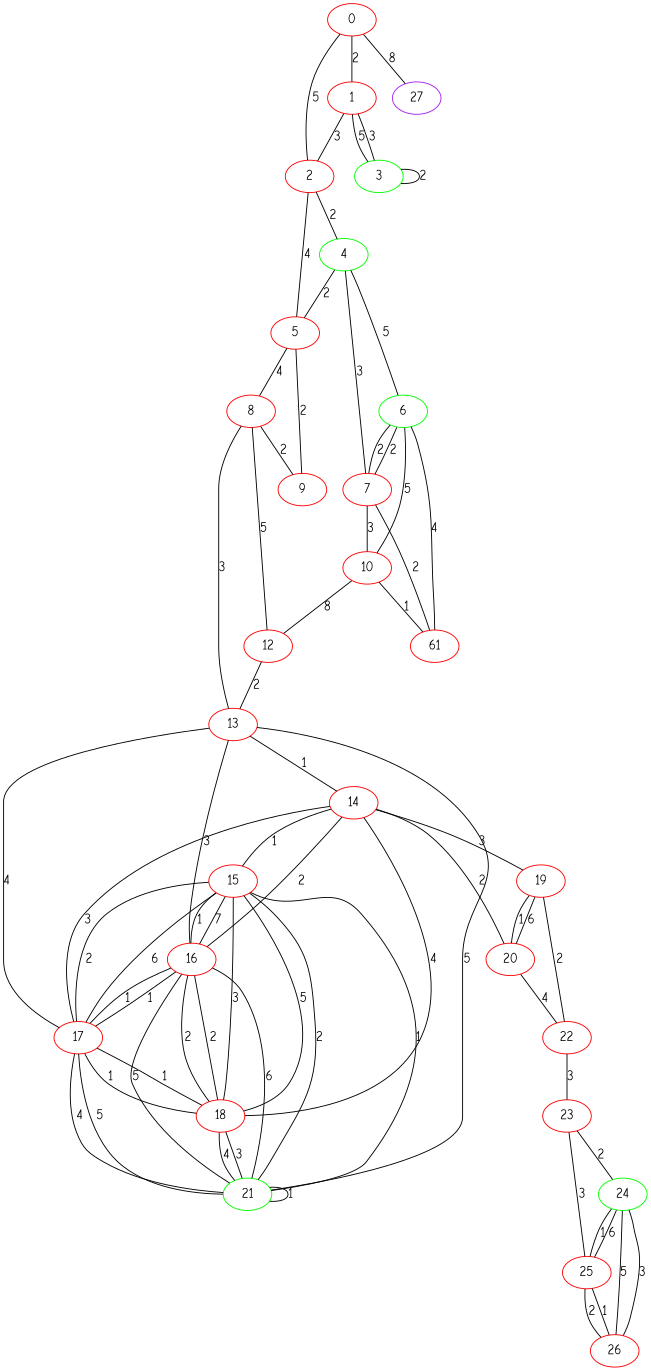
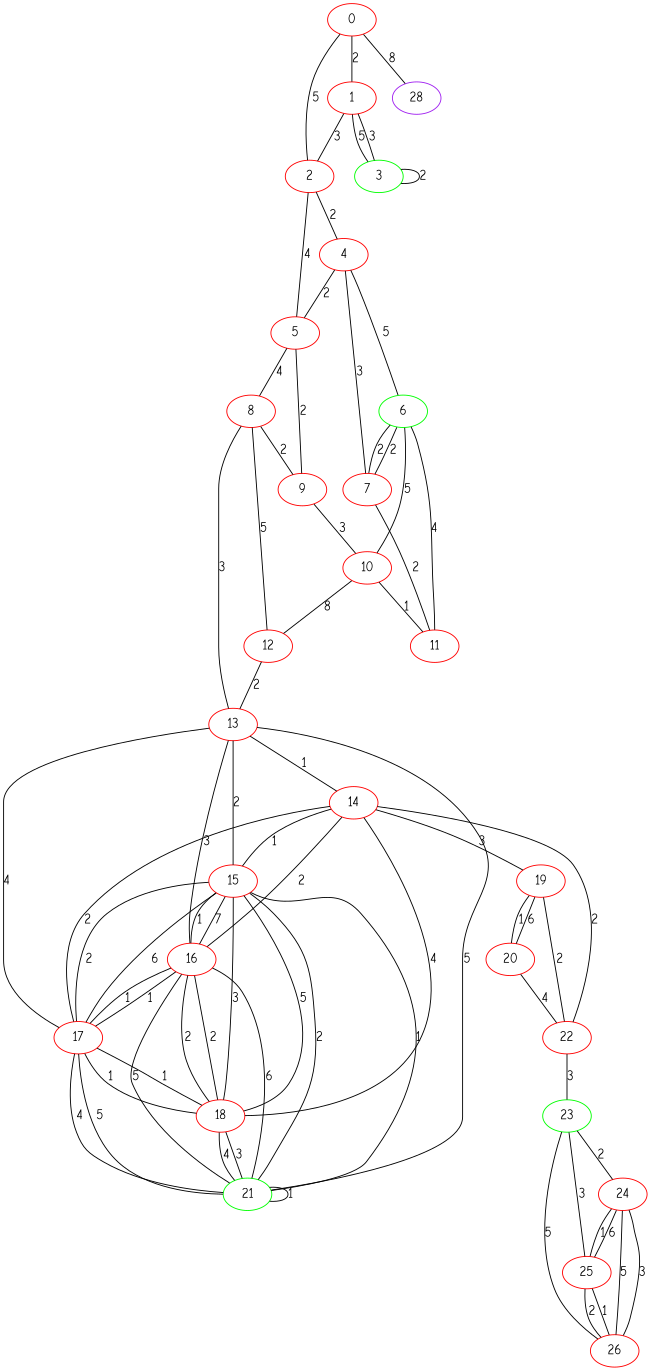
(417, 98) -> (417, 98)
(344, 255) -> (344, 255)
(367, 529) -> (335, 529)
(435, 646) -> (435, 646)
none -> (233, 803)
(455, 861) -> (556, 851)
(88, 920) -> (88, 920)
(567, 1116) -> (567, 1116)
(623, 1194) -> (623, 1194)
none -> (545, 1244)
